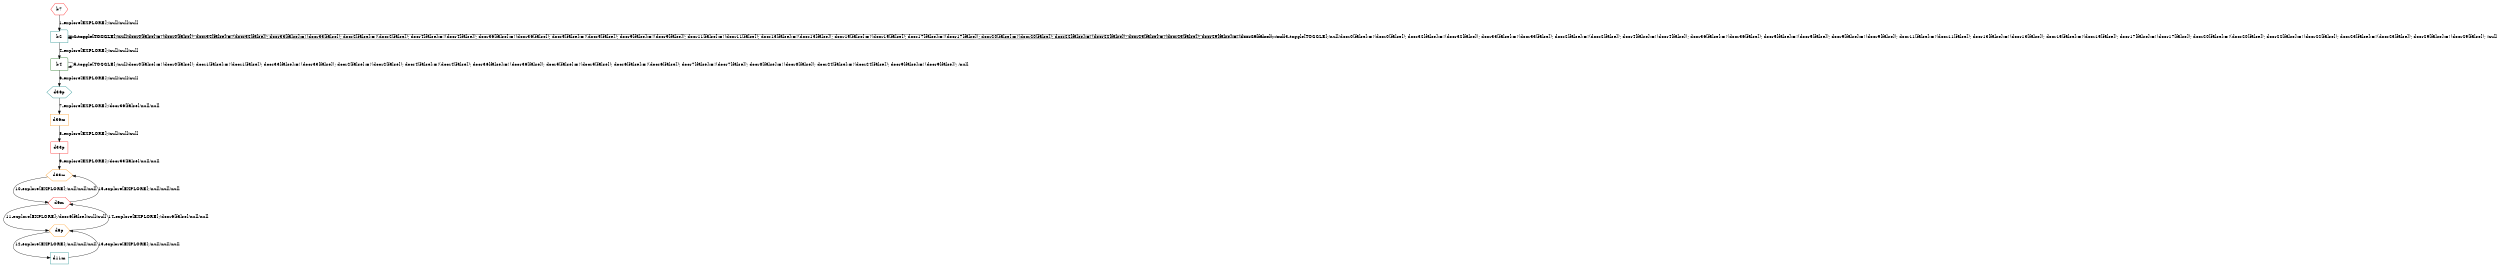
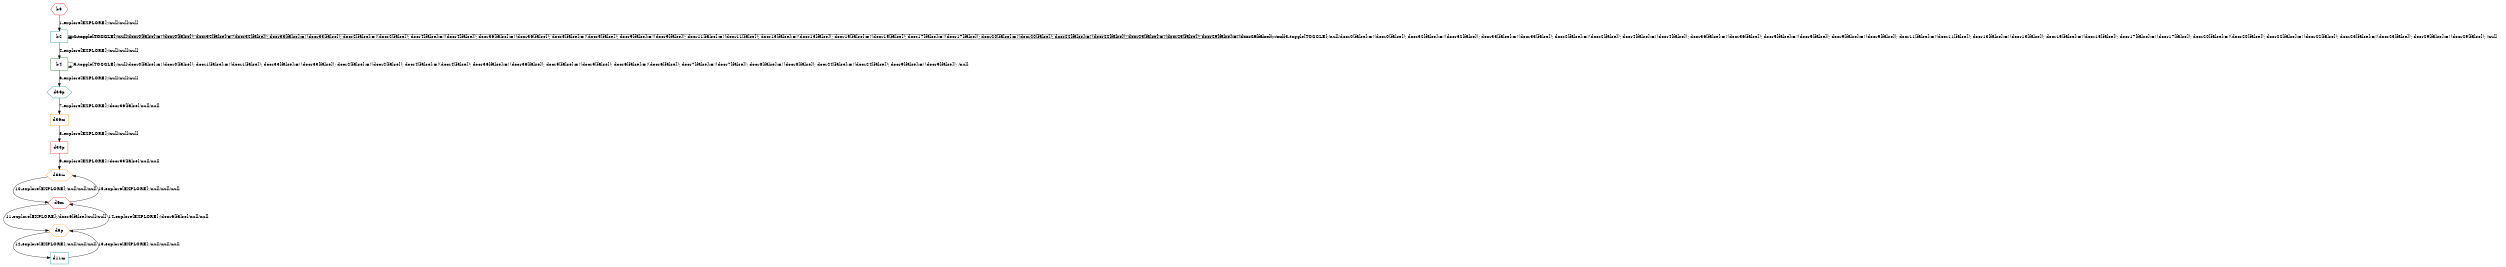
(59, 9) -> (59, 9)
